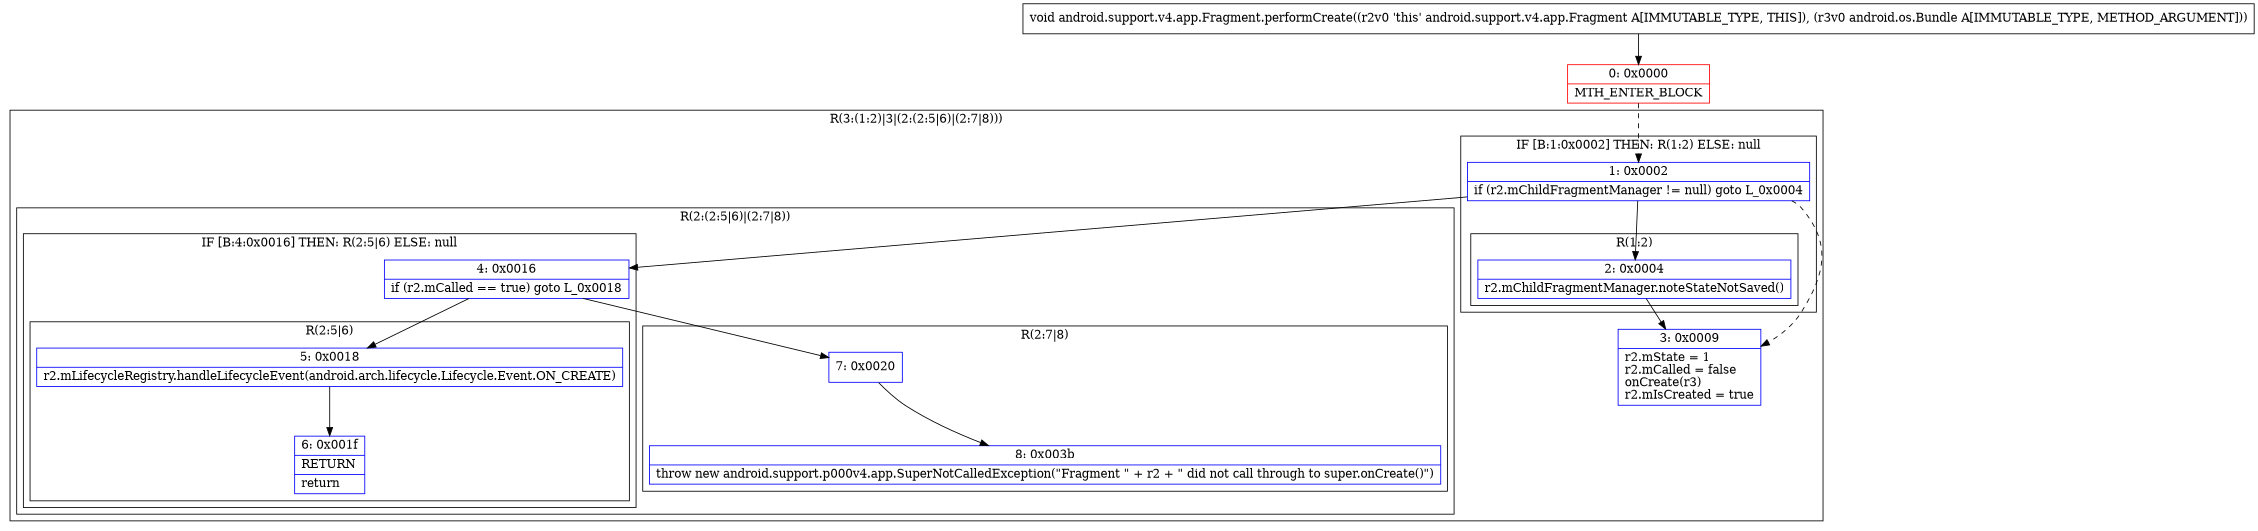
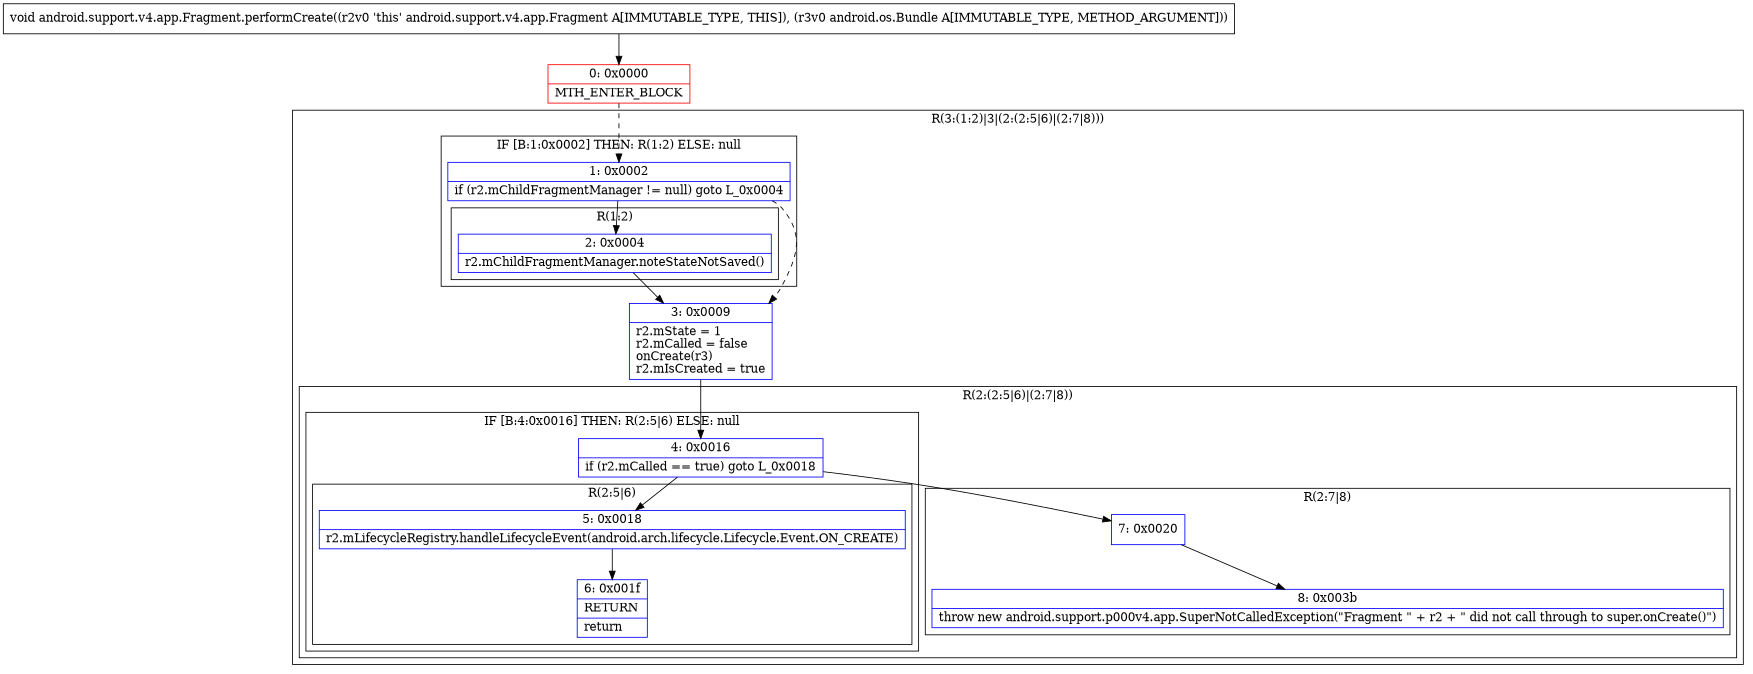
(1052, 232) -> (701, 405)
